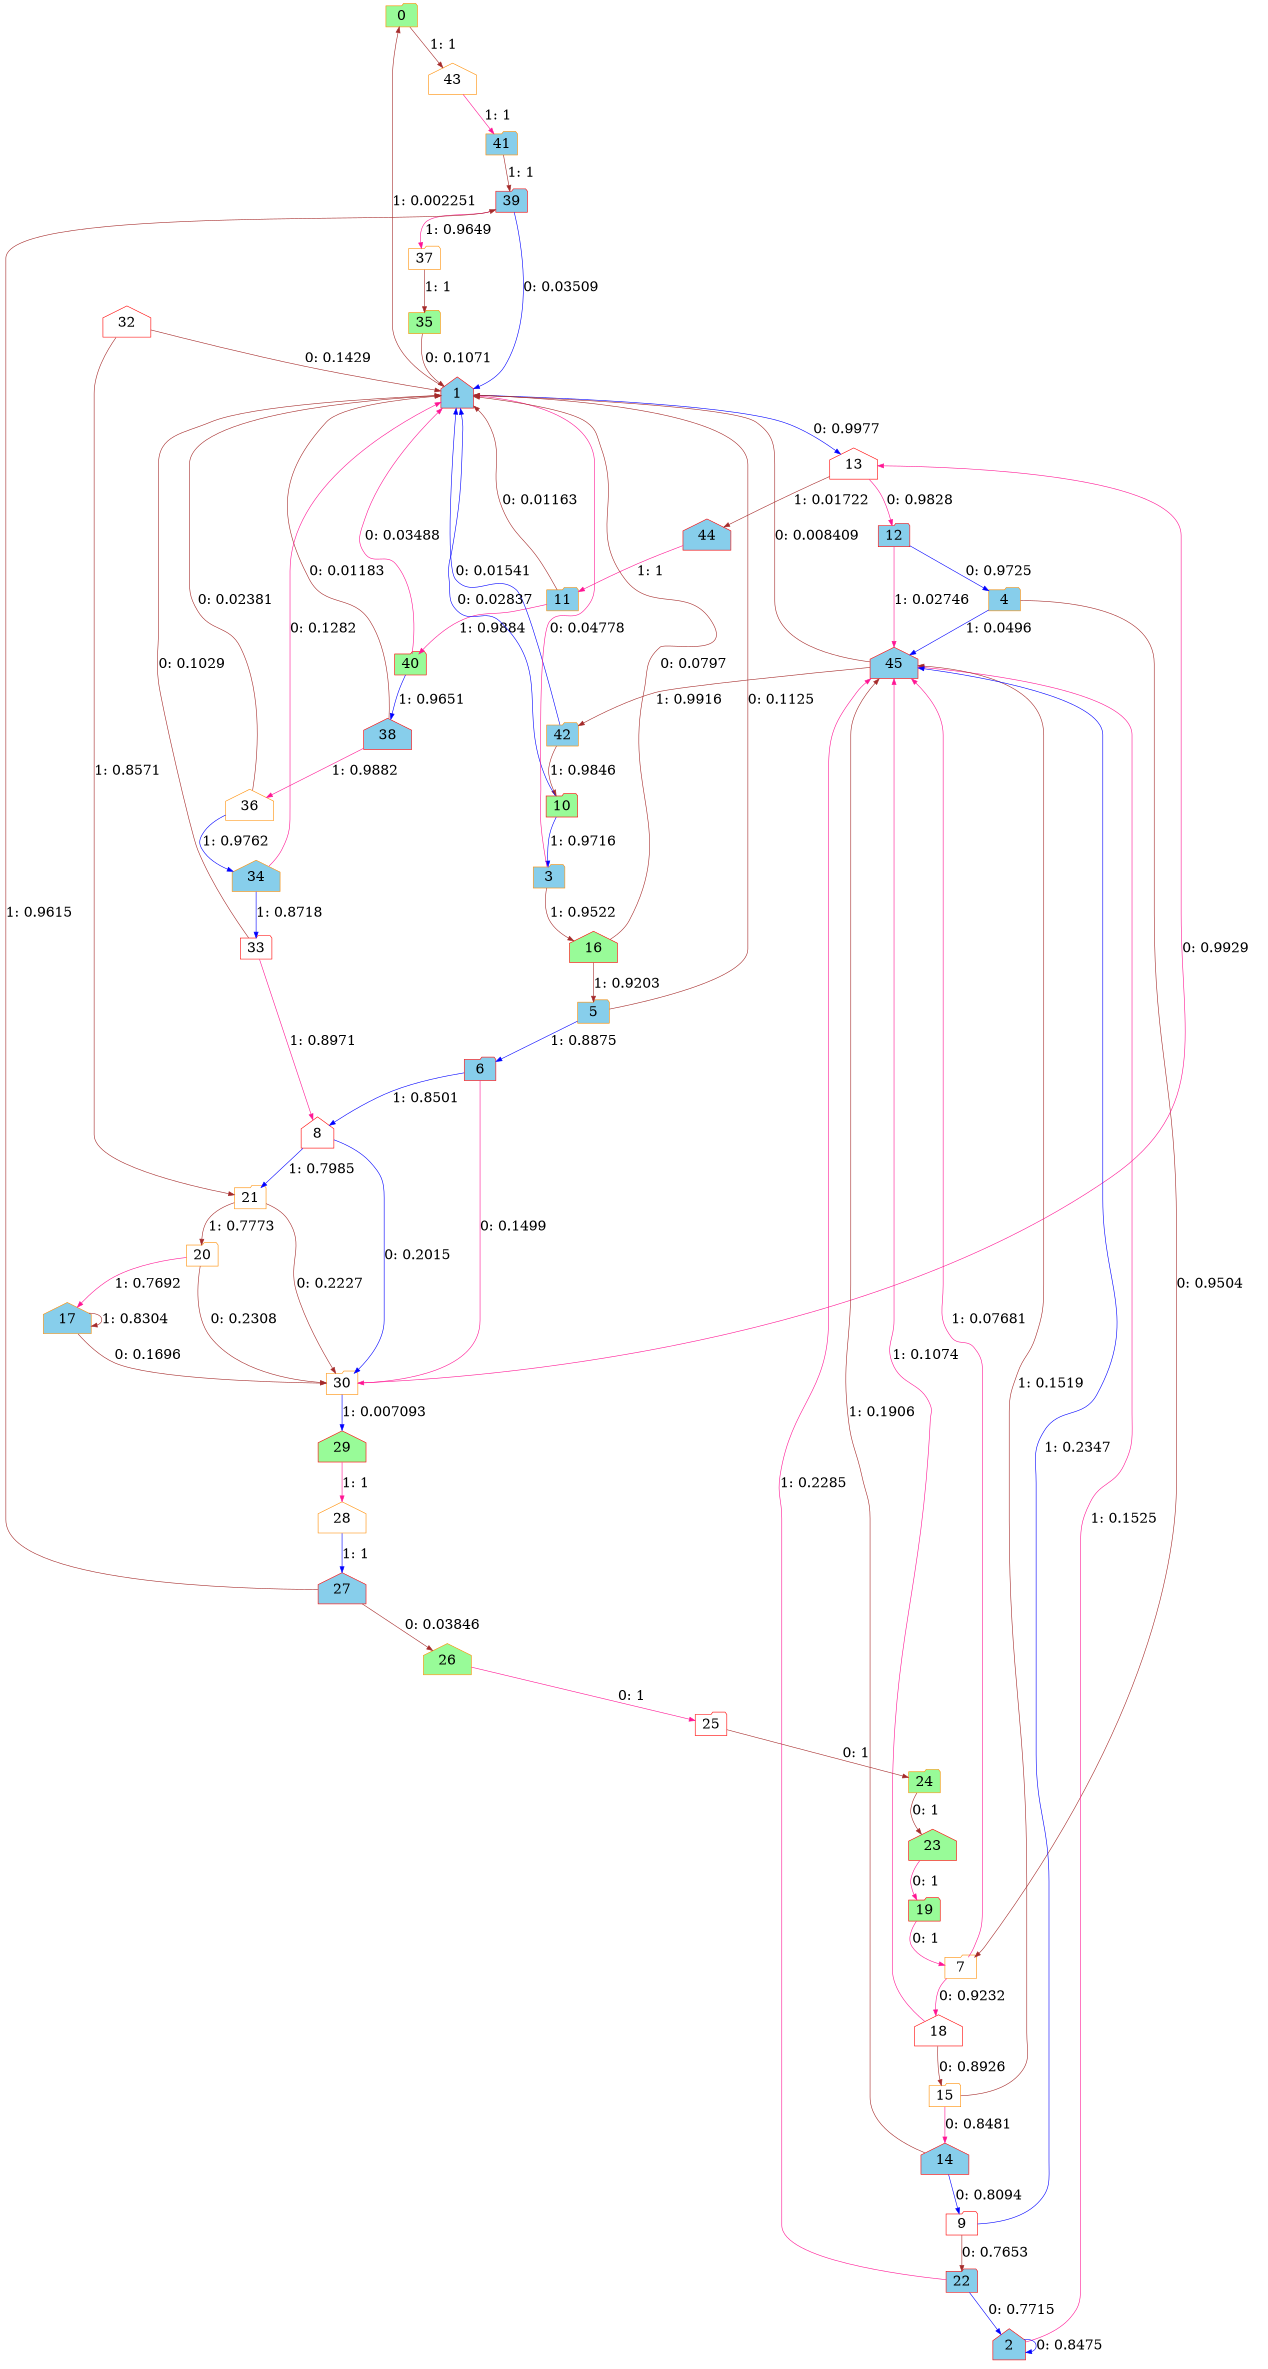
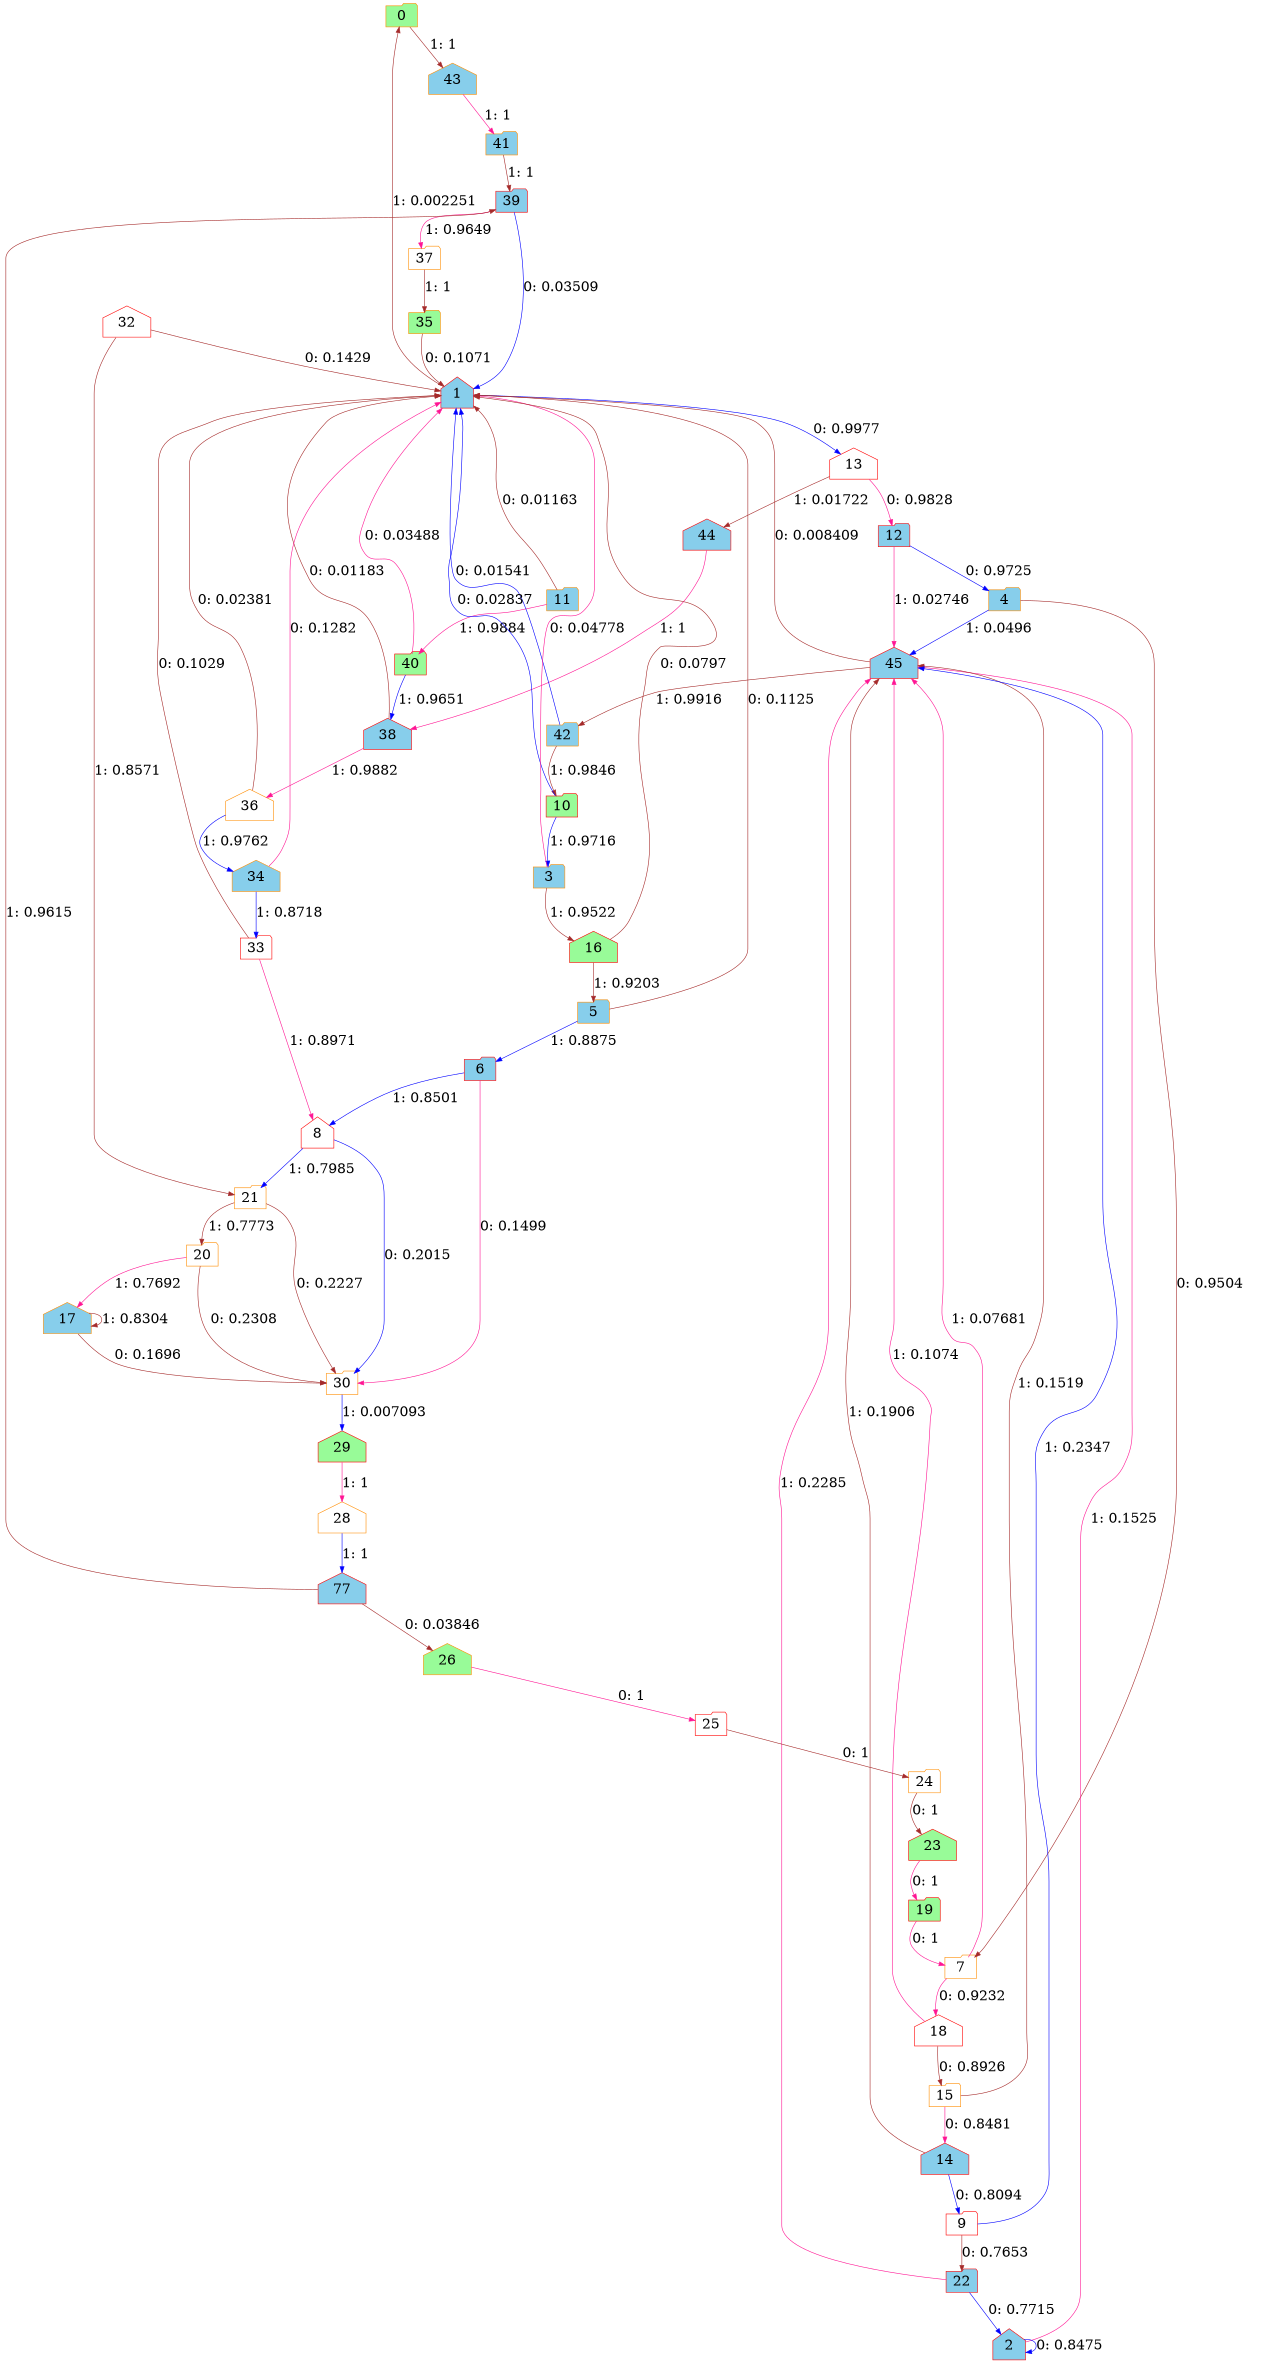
(453, 80) -> (453, 80)
(633, 566) -> (583, 667)
(1173, 1104) -> none
(342, 1590) -> (342, 1590)
(924, 1782) -> (924, 1782)
